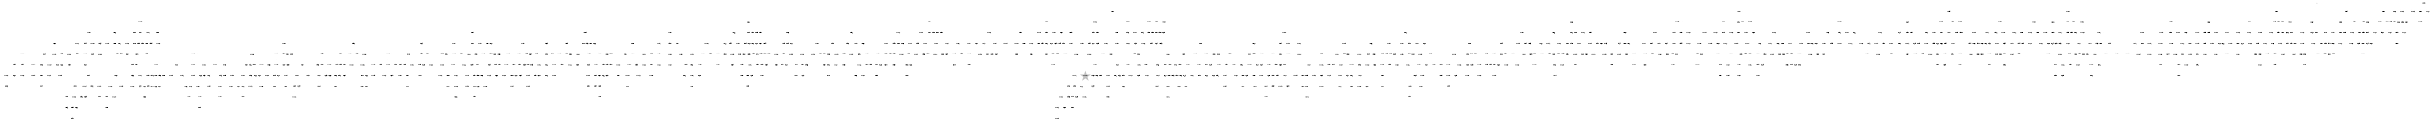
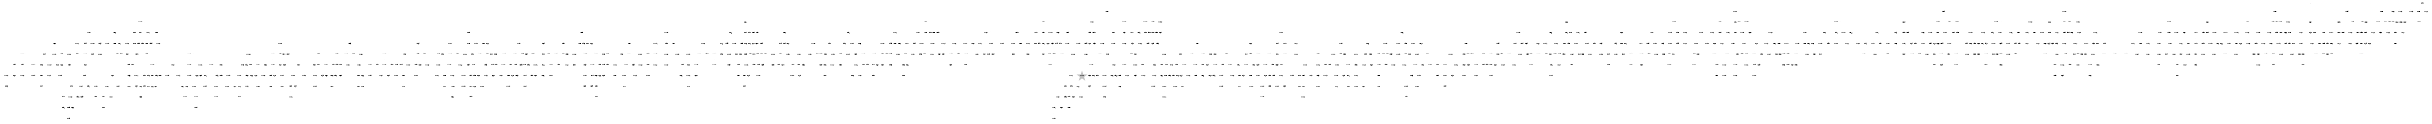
(1601, 44) -> none
